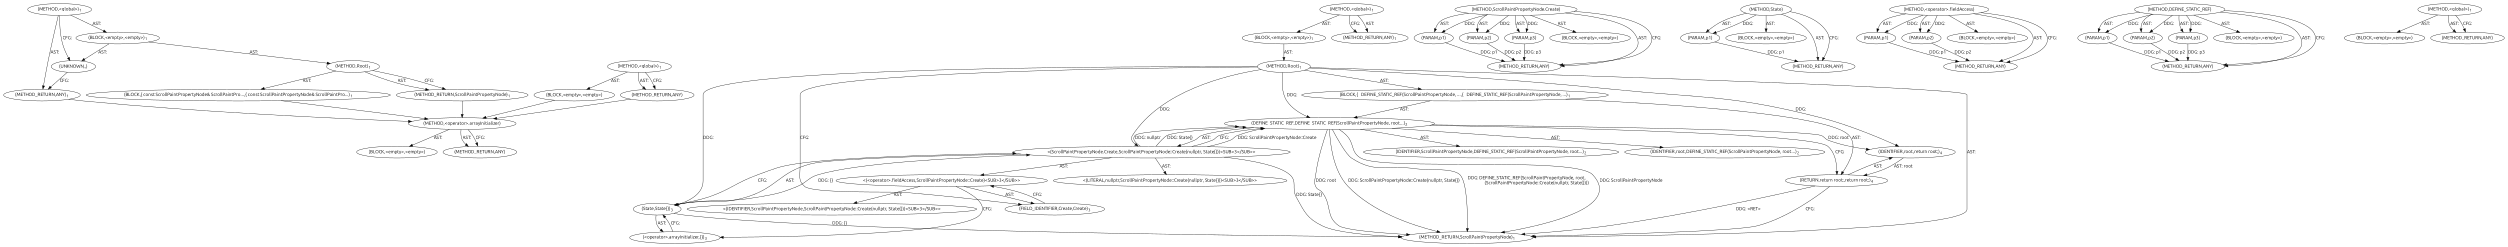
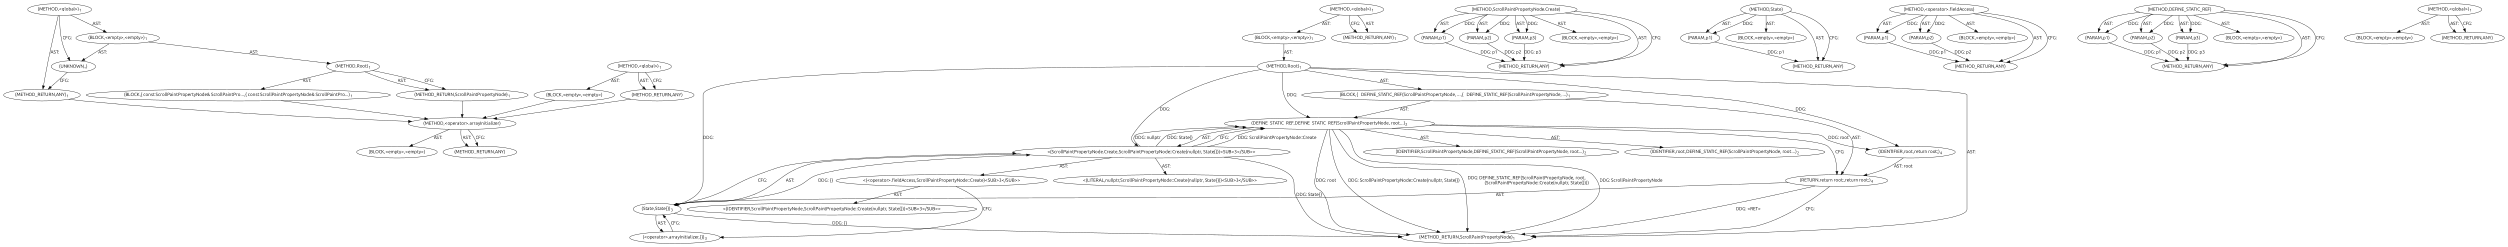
(1868, 166) -> (1233, 198)
(1055, 209) -> none
